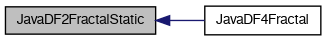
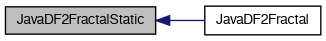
(263, 20) -> (263, 20)
